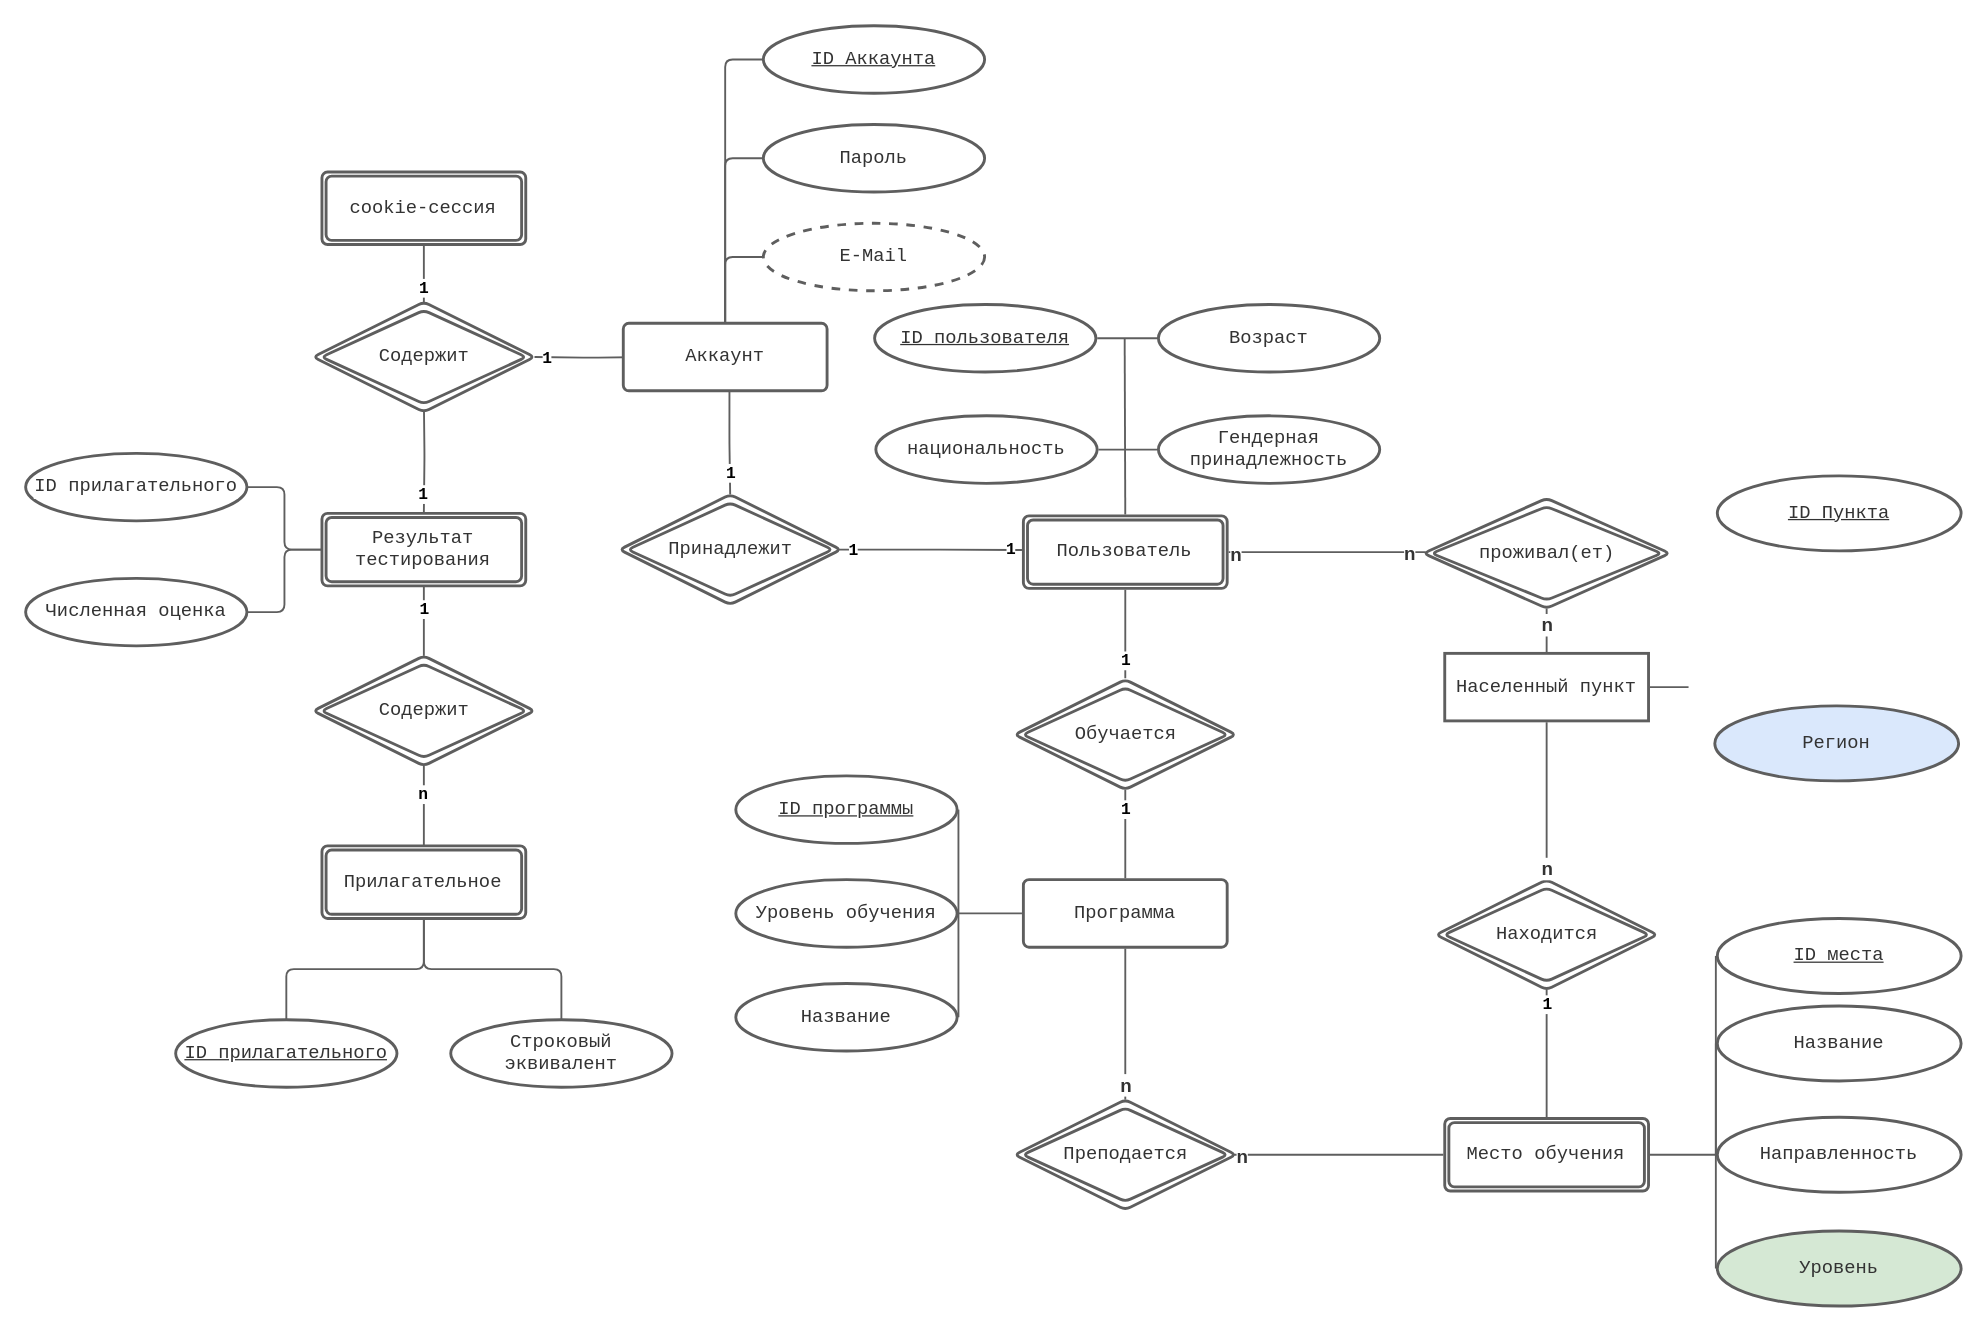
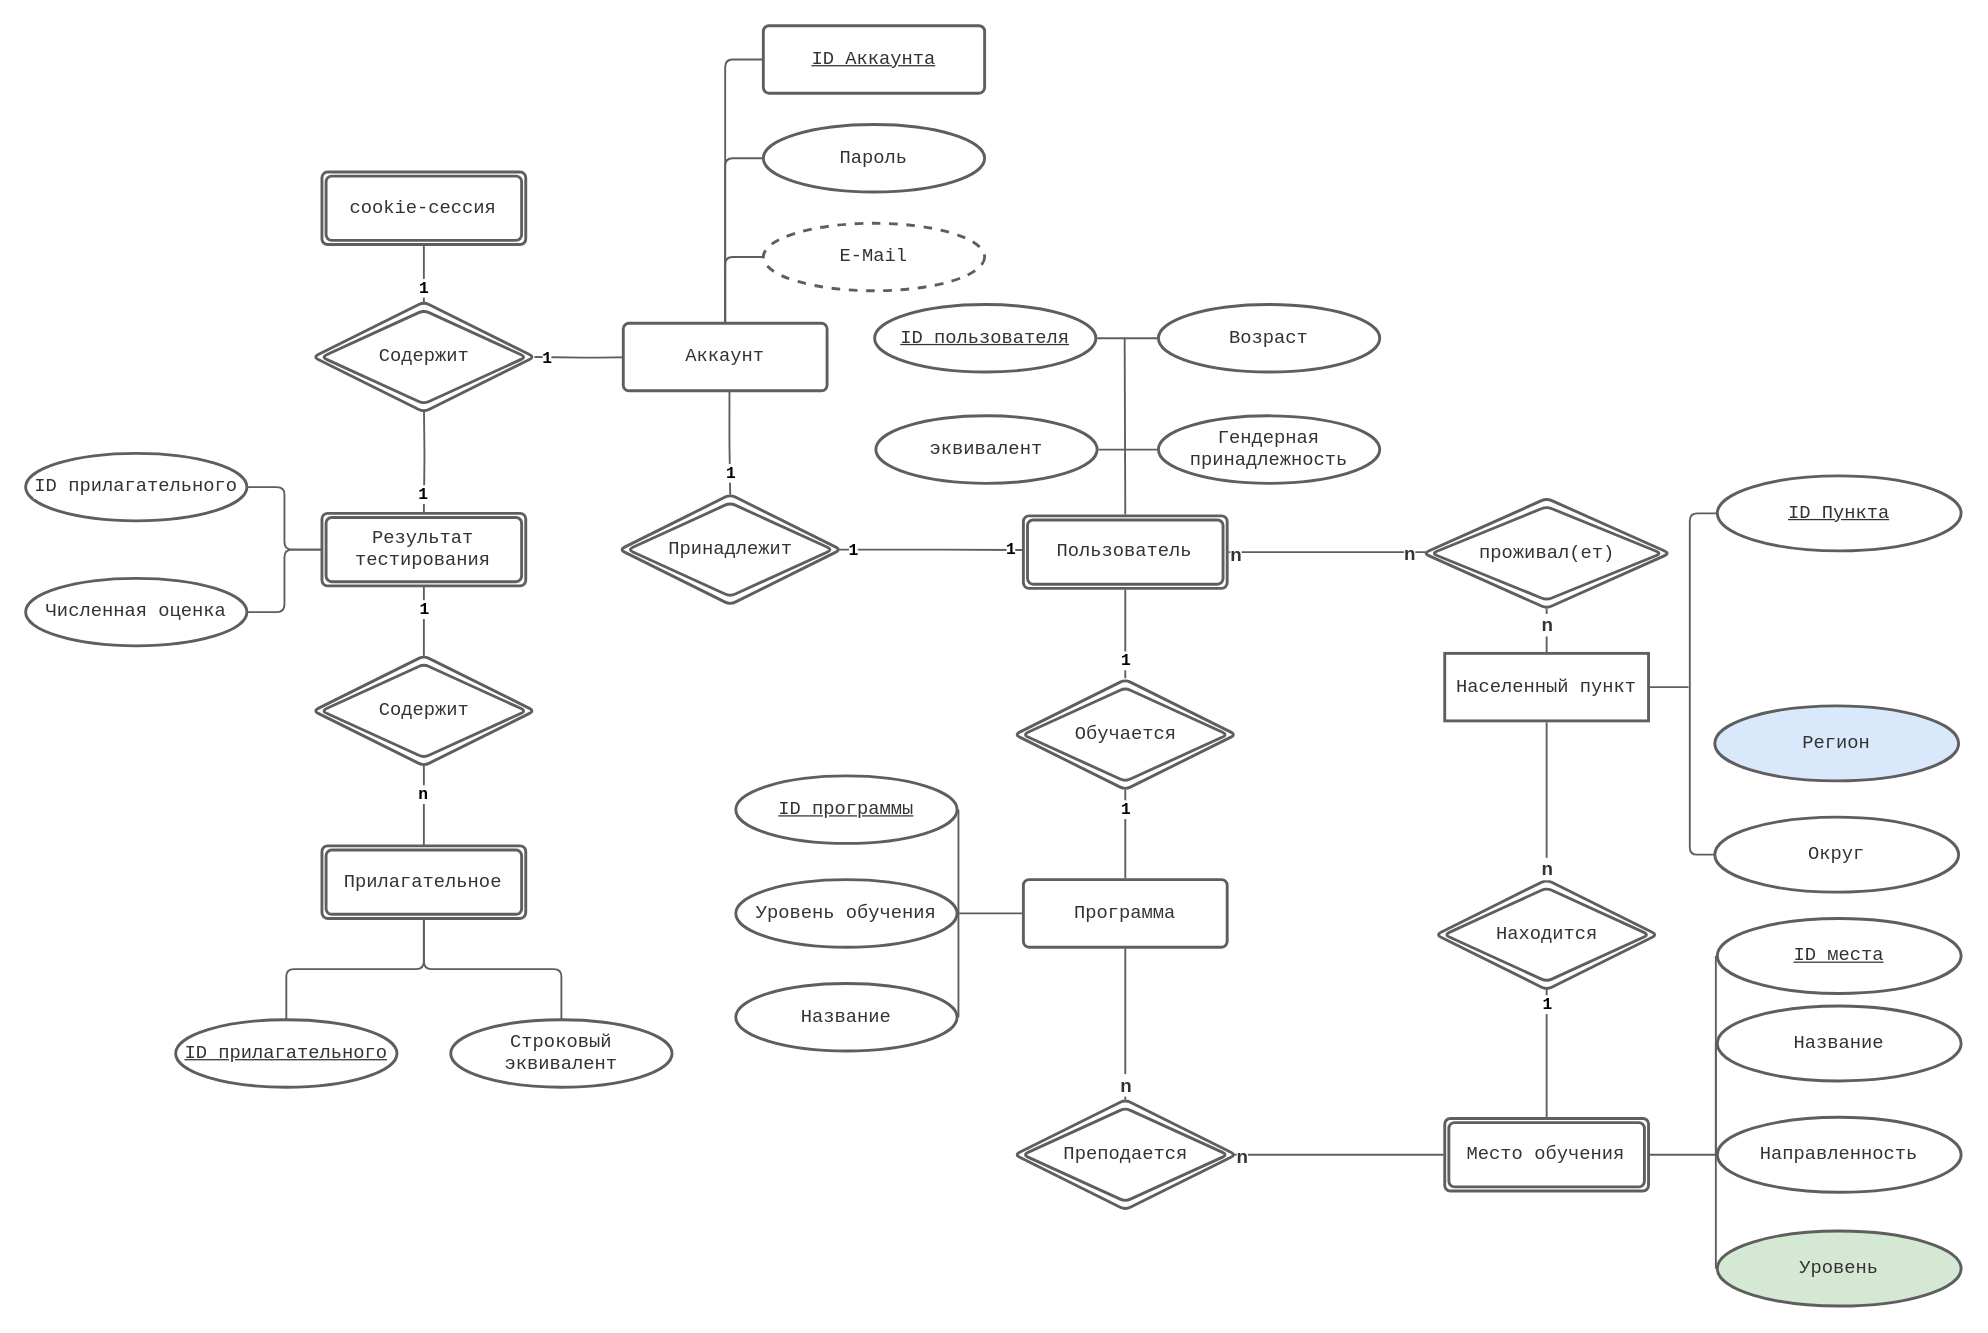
(874, 59) -> (874, 59)
(986, 449) -> (986, 449)
none -> (1689, 682)
none -> (1836, 854)
